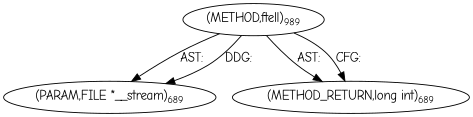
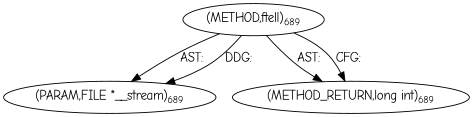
(292, 18) -> (292, 18)
